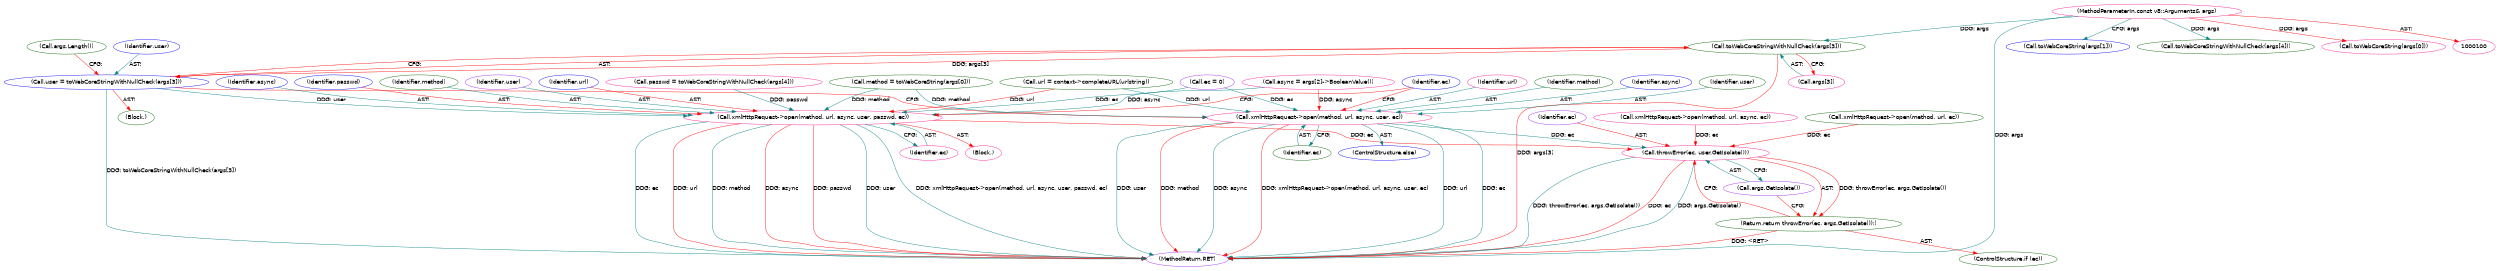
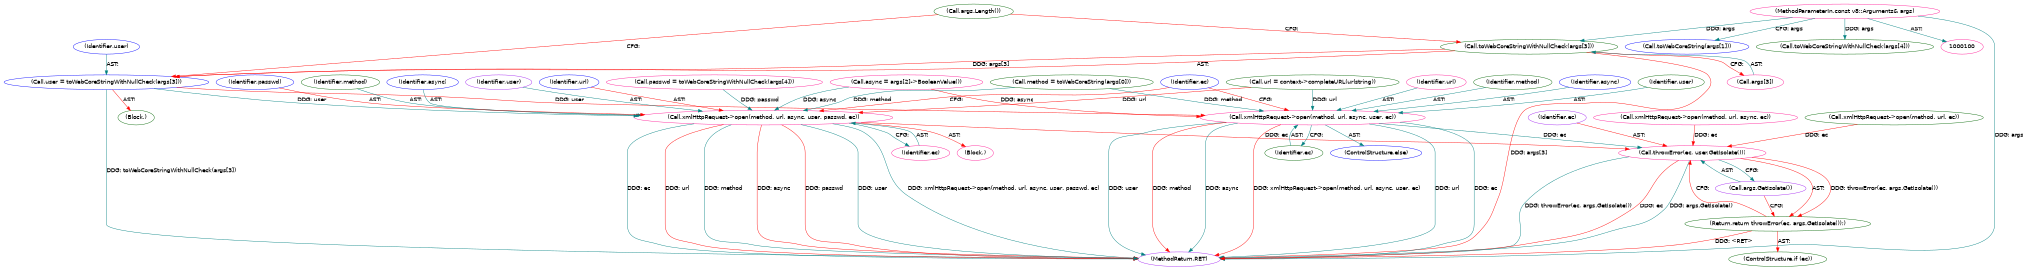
(2342, 24) -> (1905, 30)
(2384, 47) -> none
(927, 52) -> (1233, 28)
(1207, 82) -> none
(914, 100) -> (570, 100)
